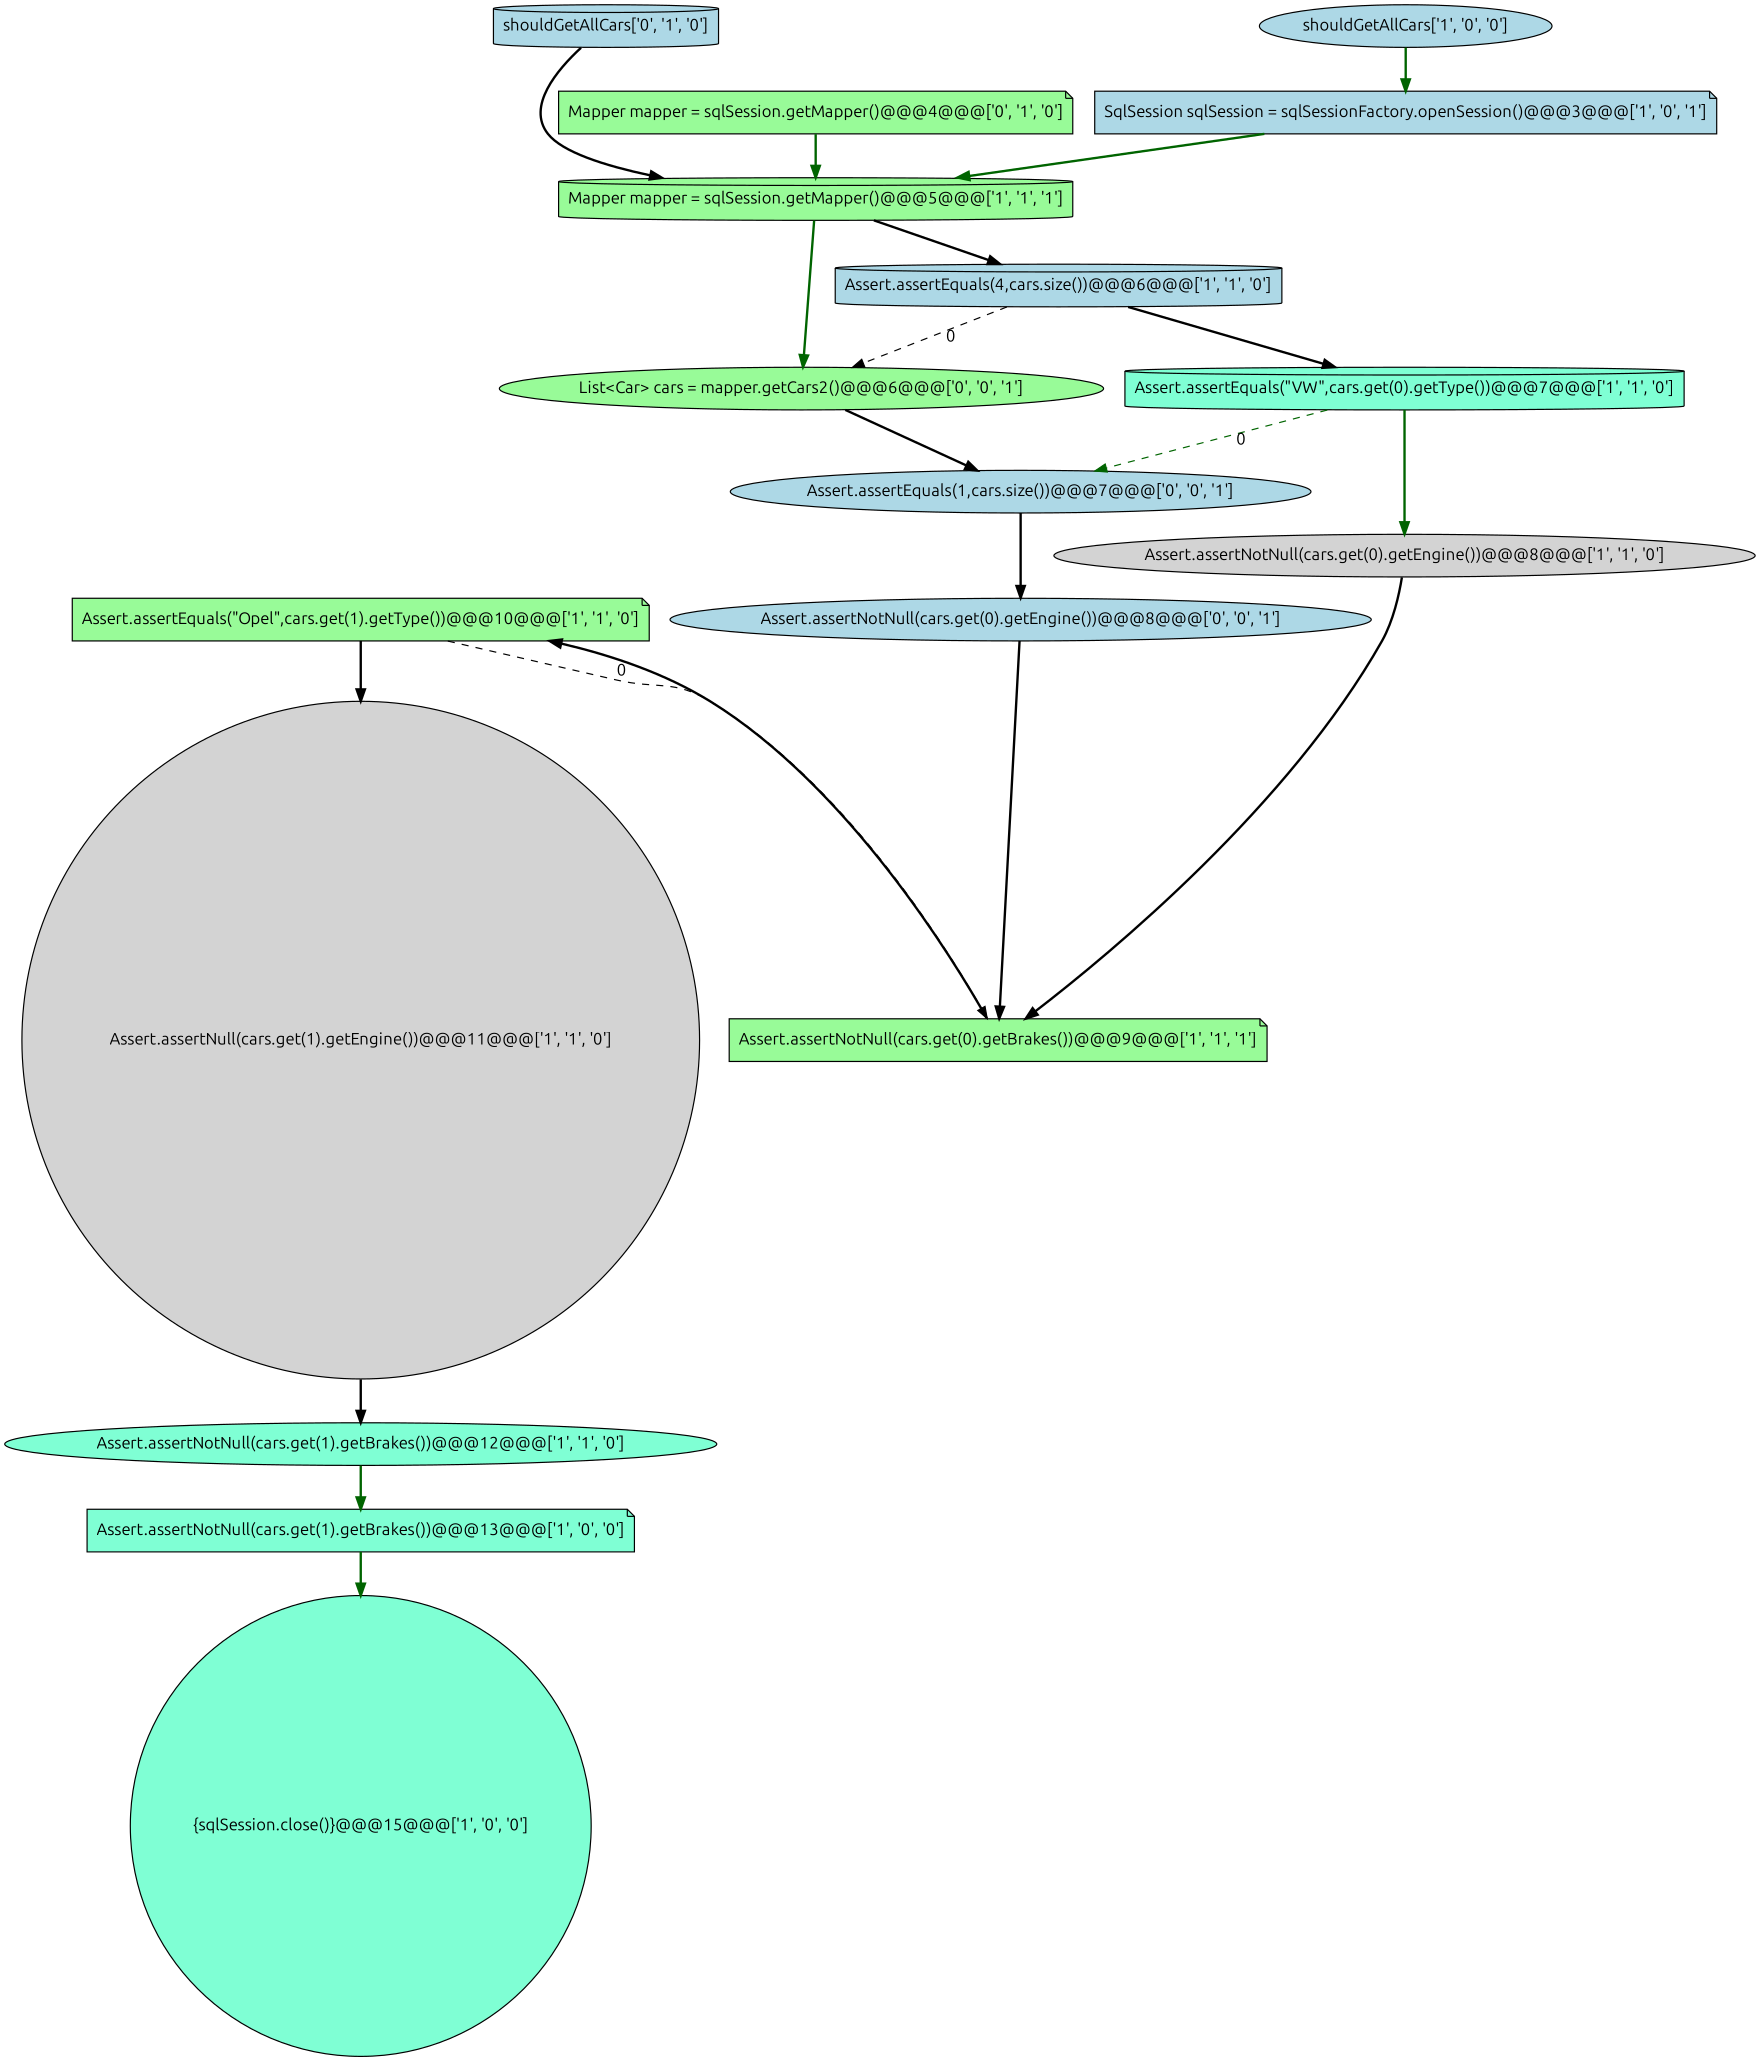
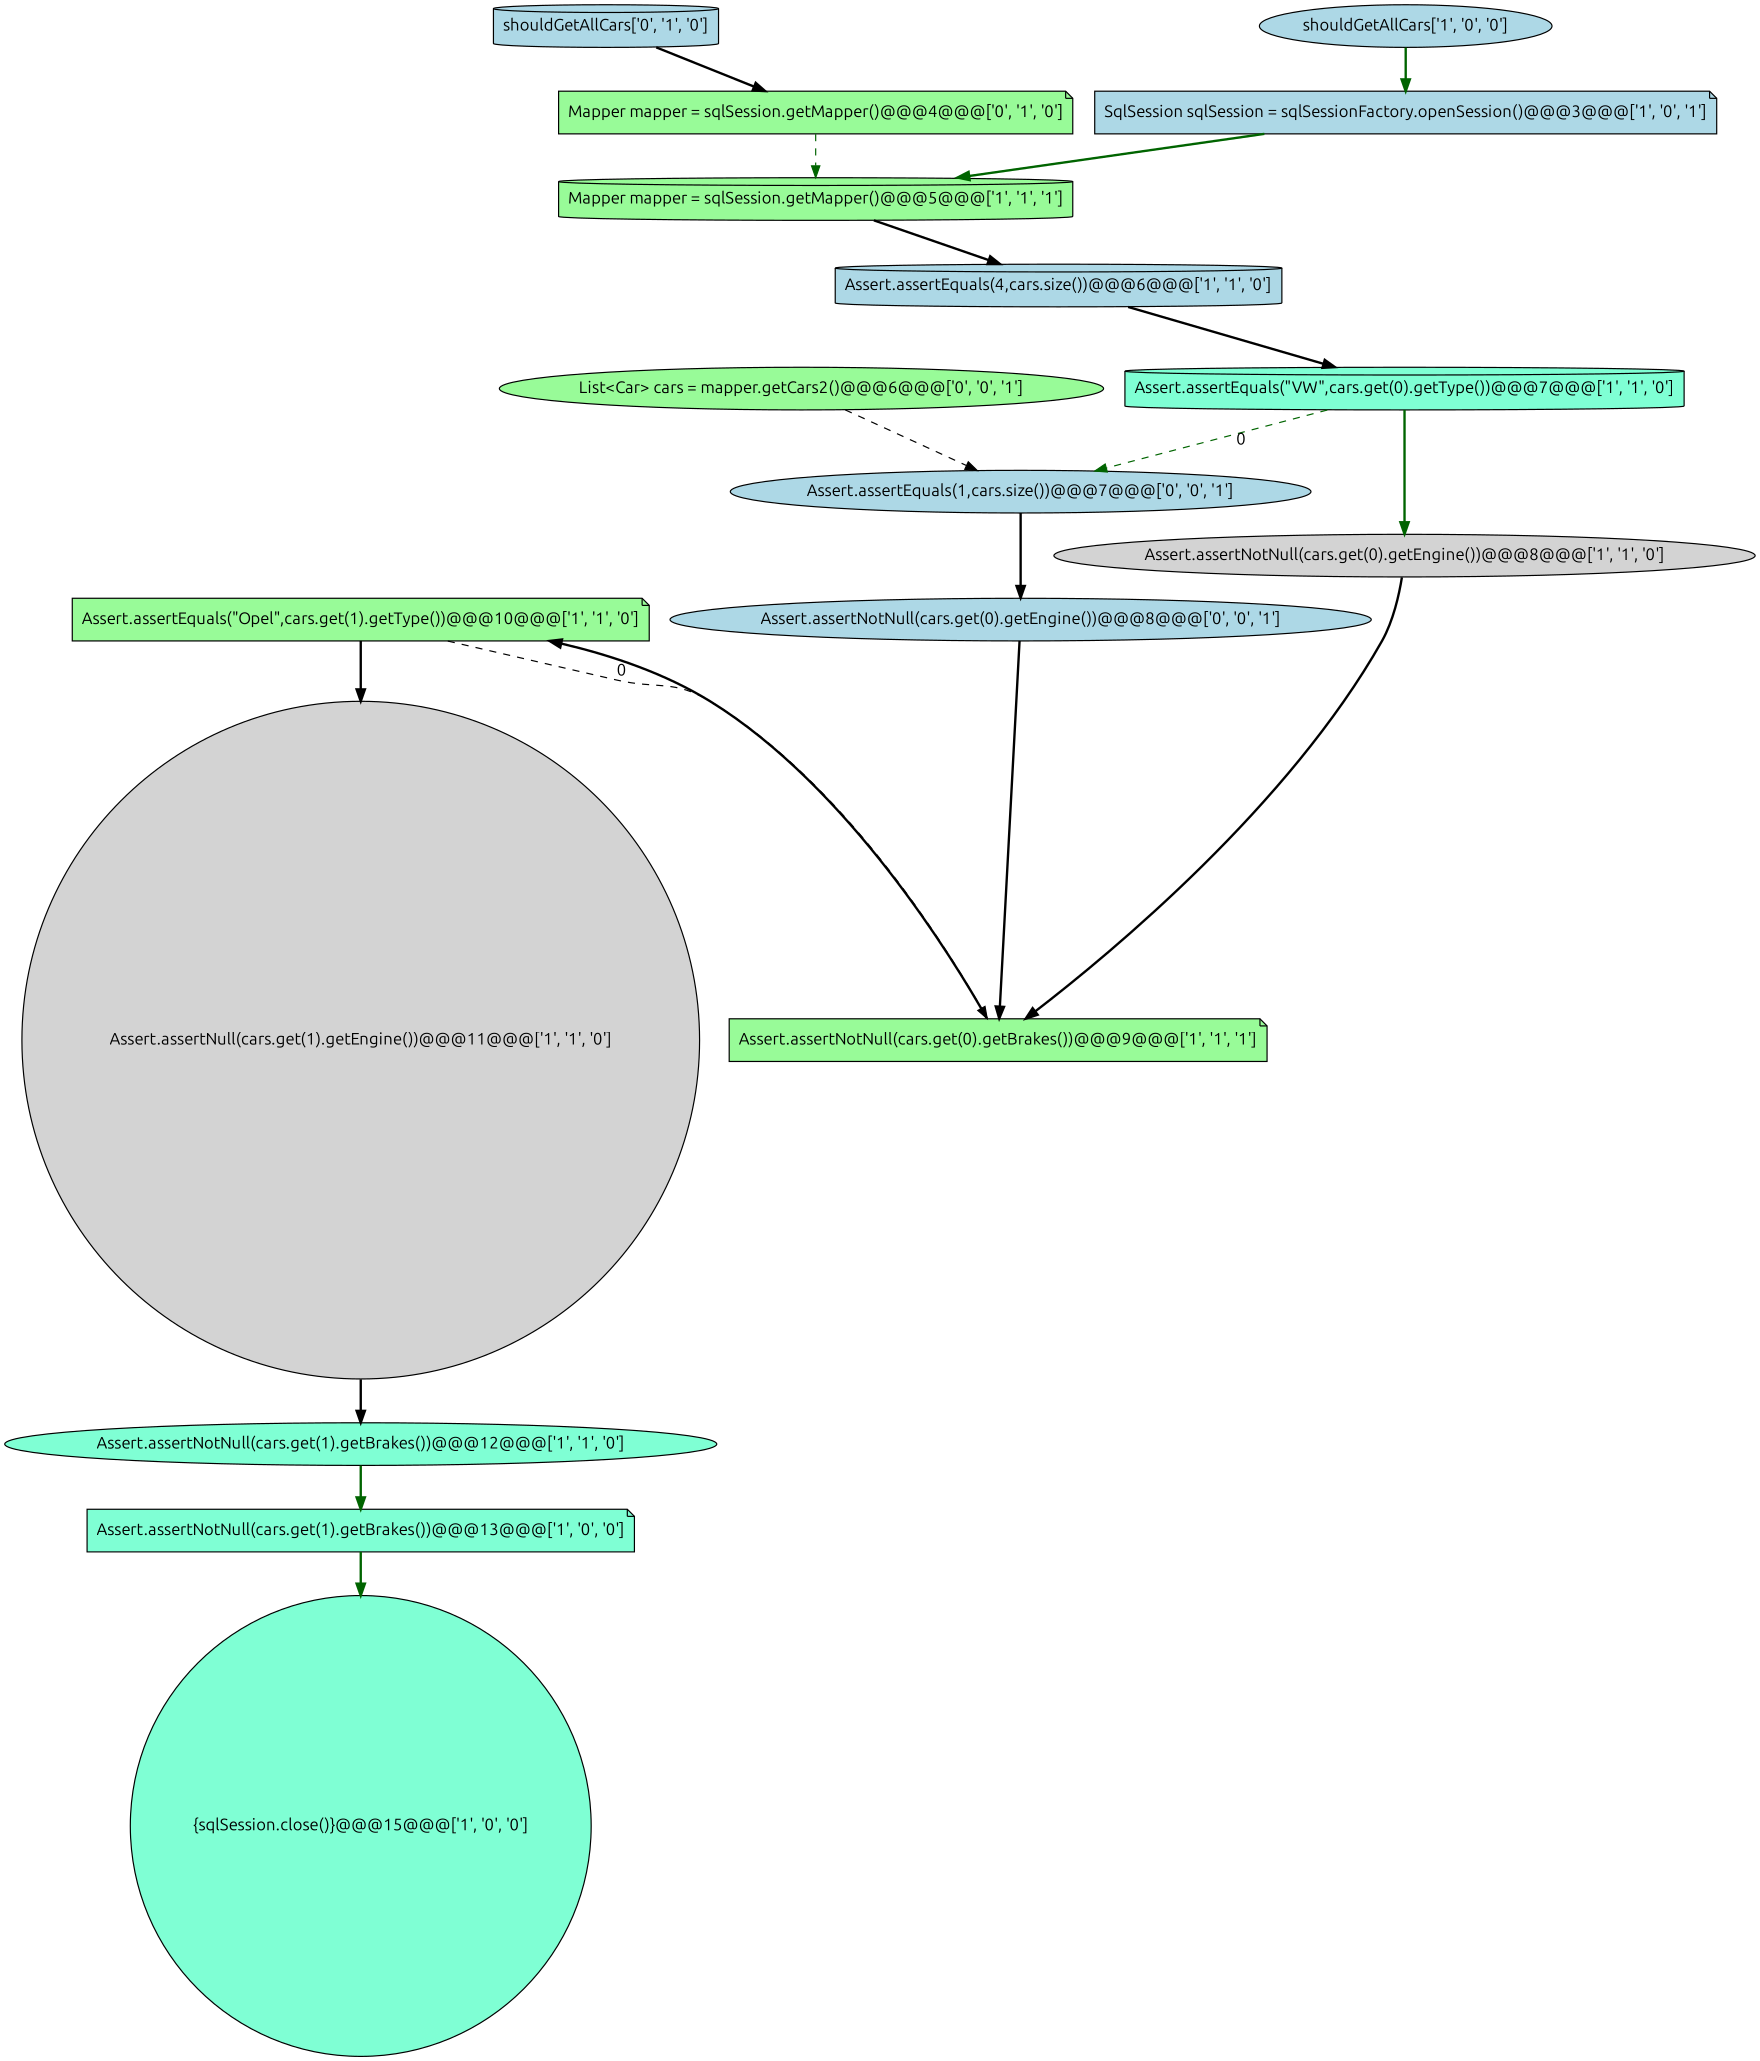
(552, 138) -> (705, 67)
(816, 150) -> (816, 150)
(809, 288) -> none
(935, 335) -> none
(906, 438) -> (906, 438)
